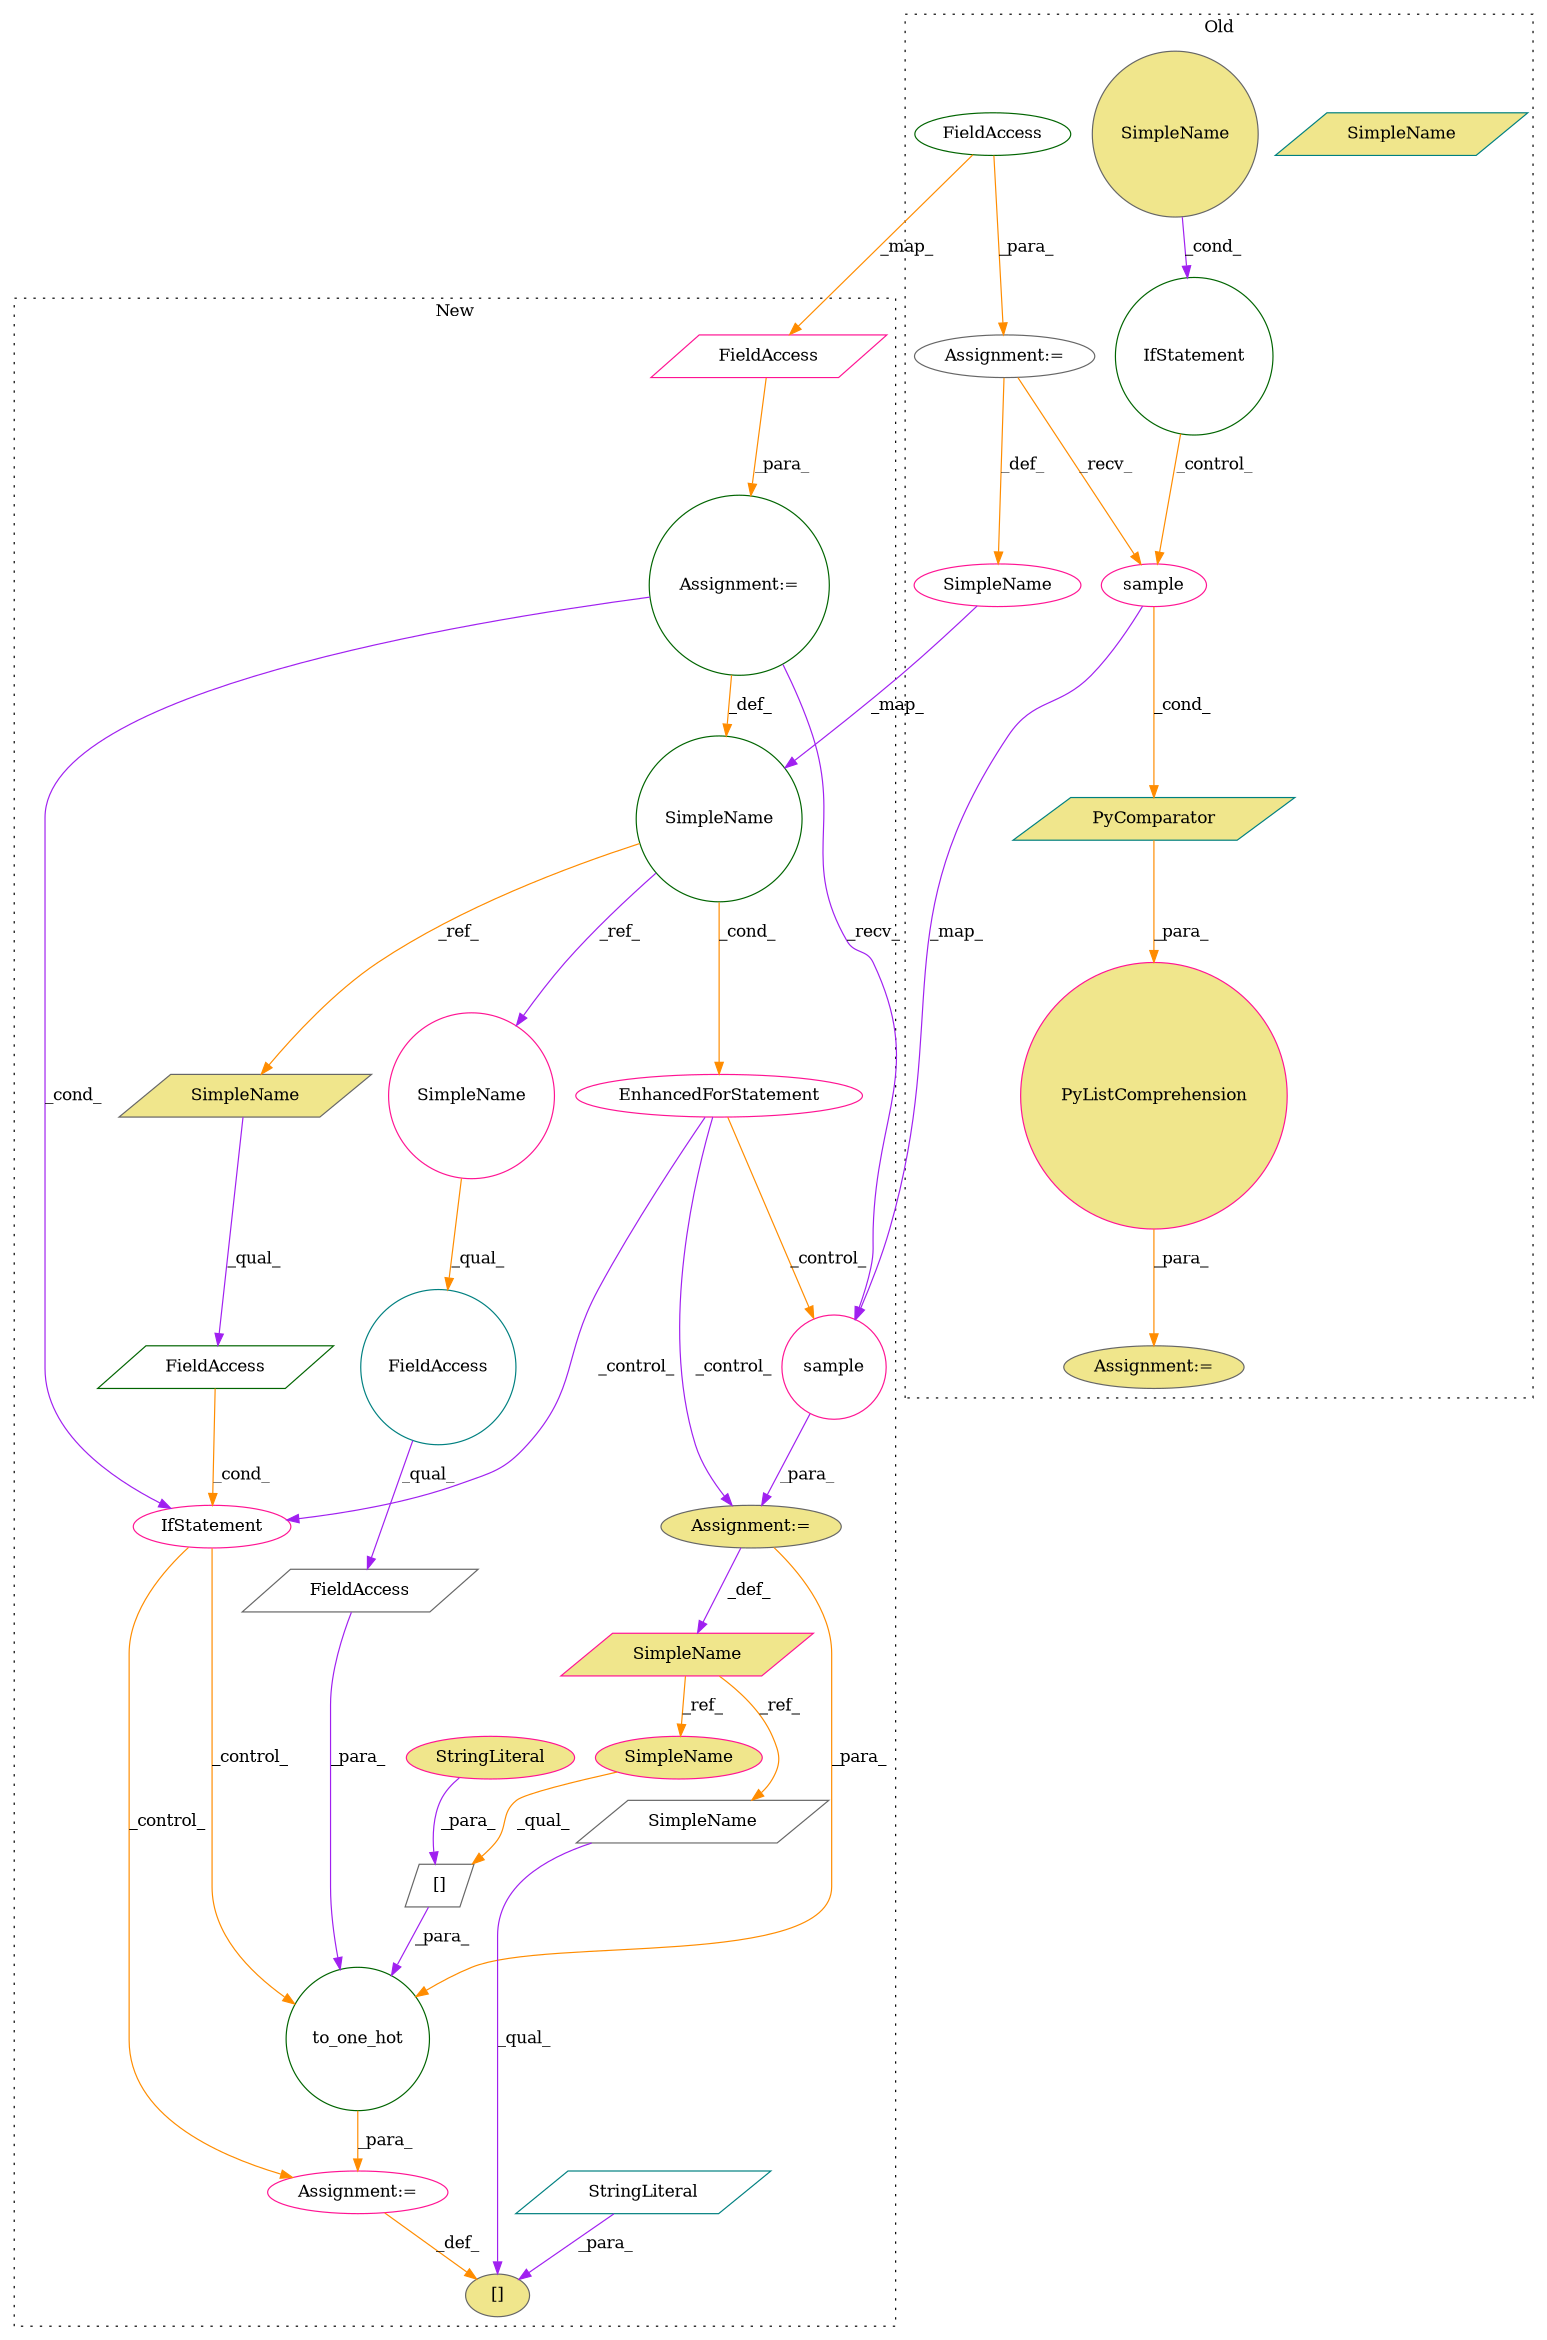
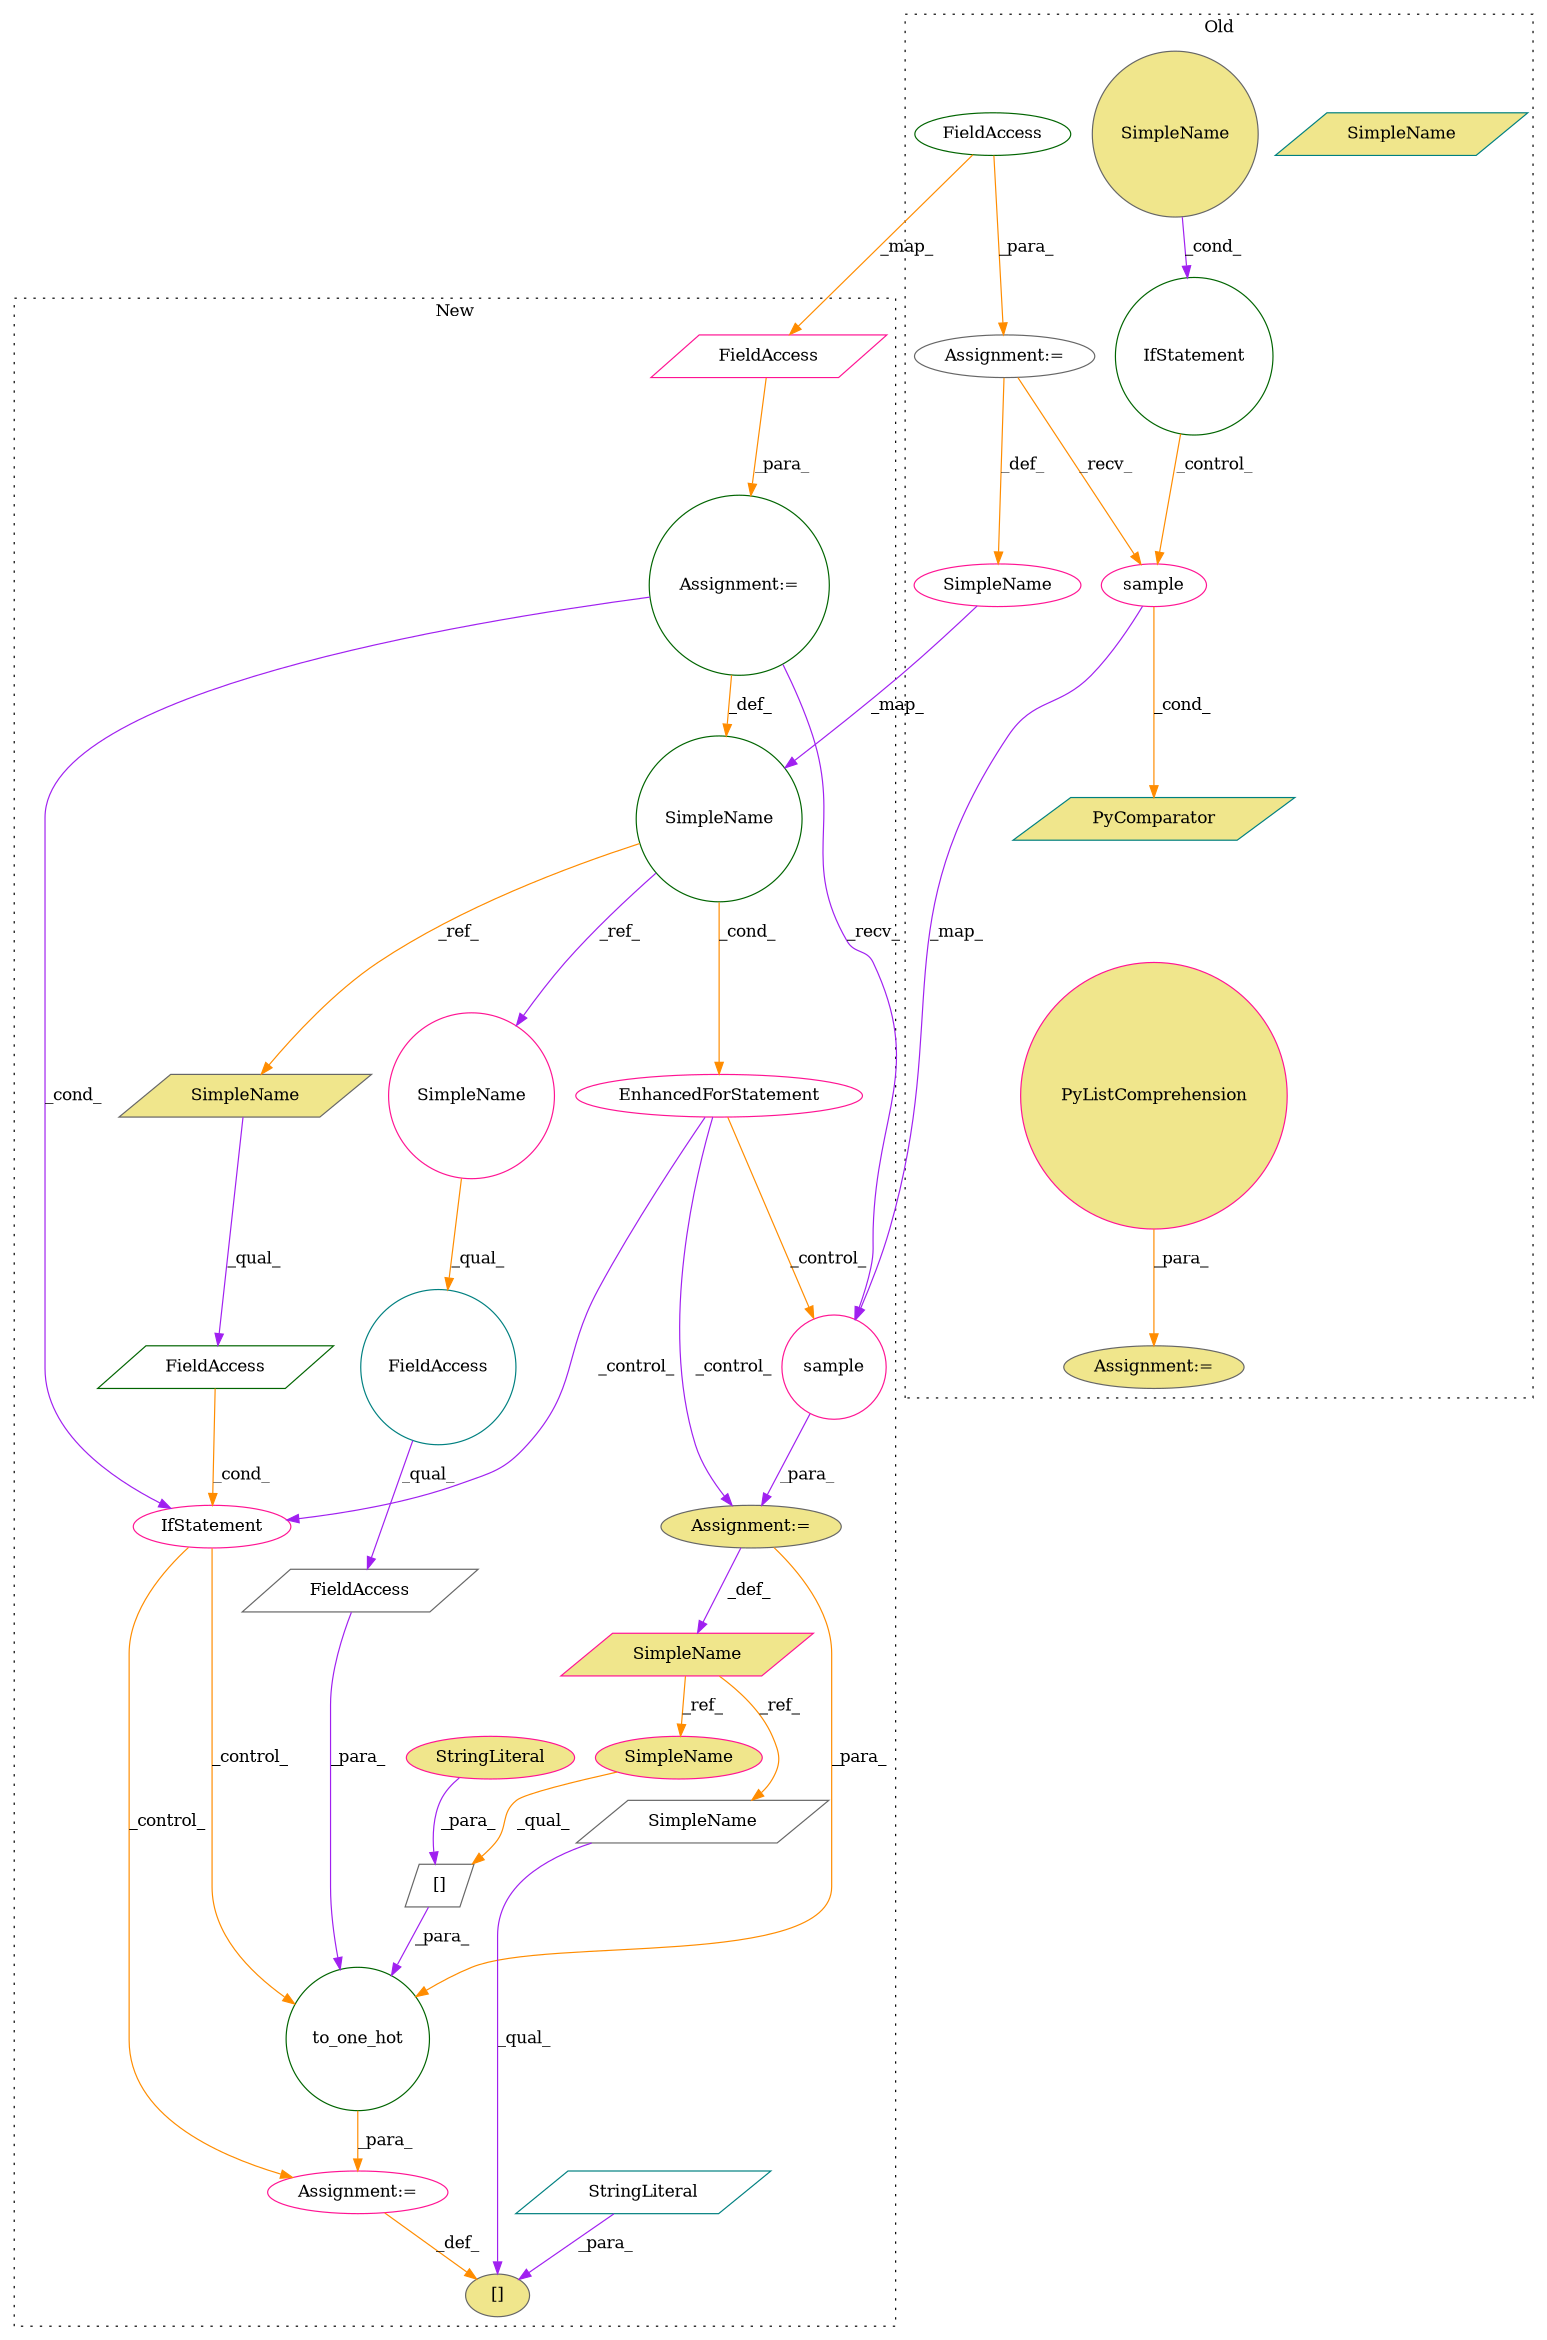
(1154, 895) -> none
